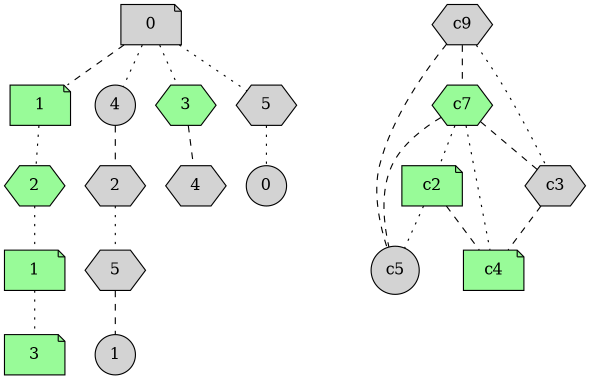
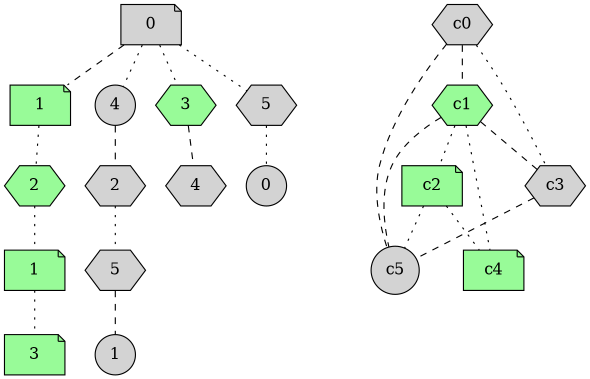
(462, 25) -> (462, 25)
(462, 105) -> (462, 105)
(463, 228) -> (462, 227)
(525, 228) -> (475, 228)
